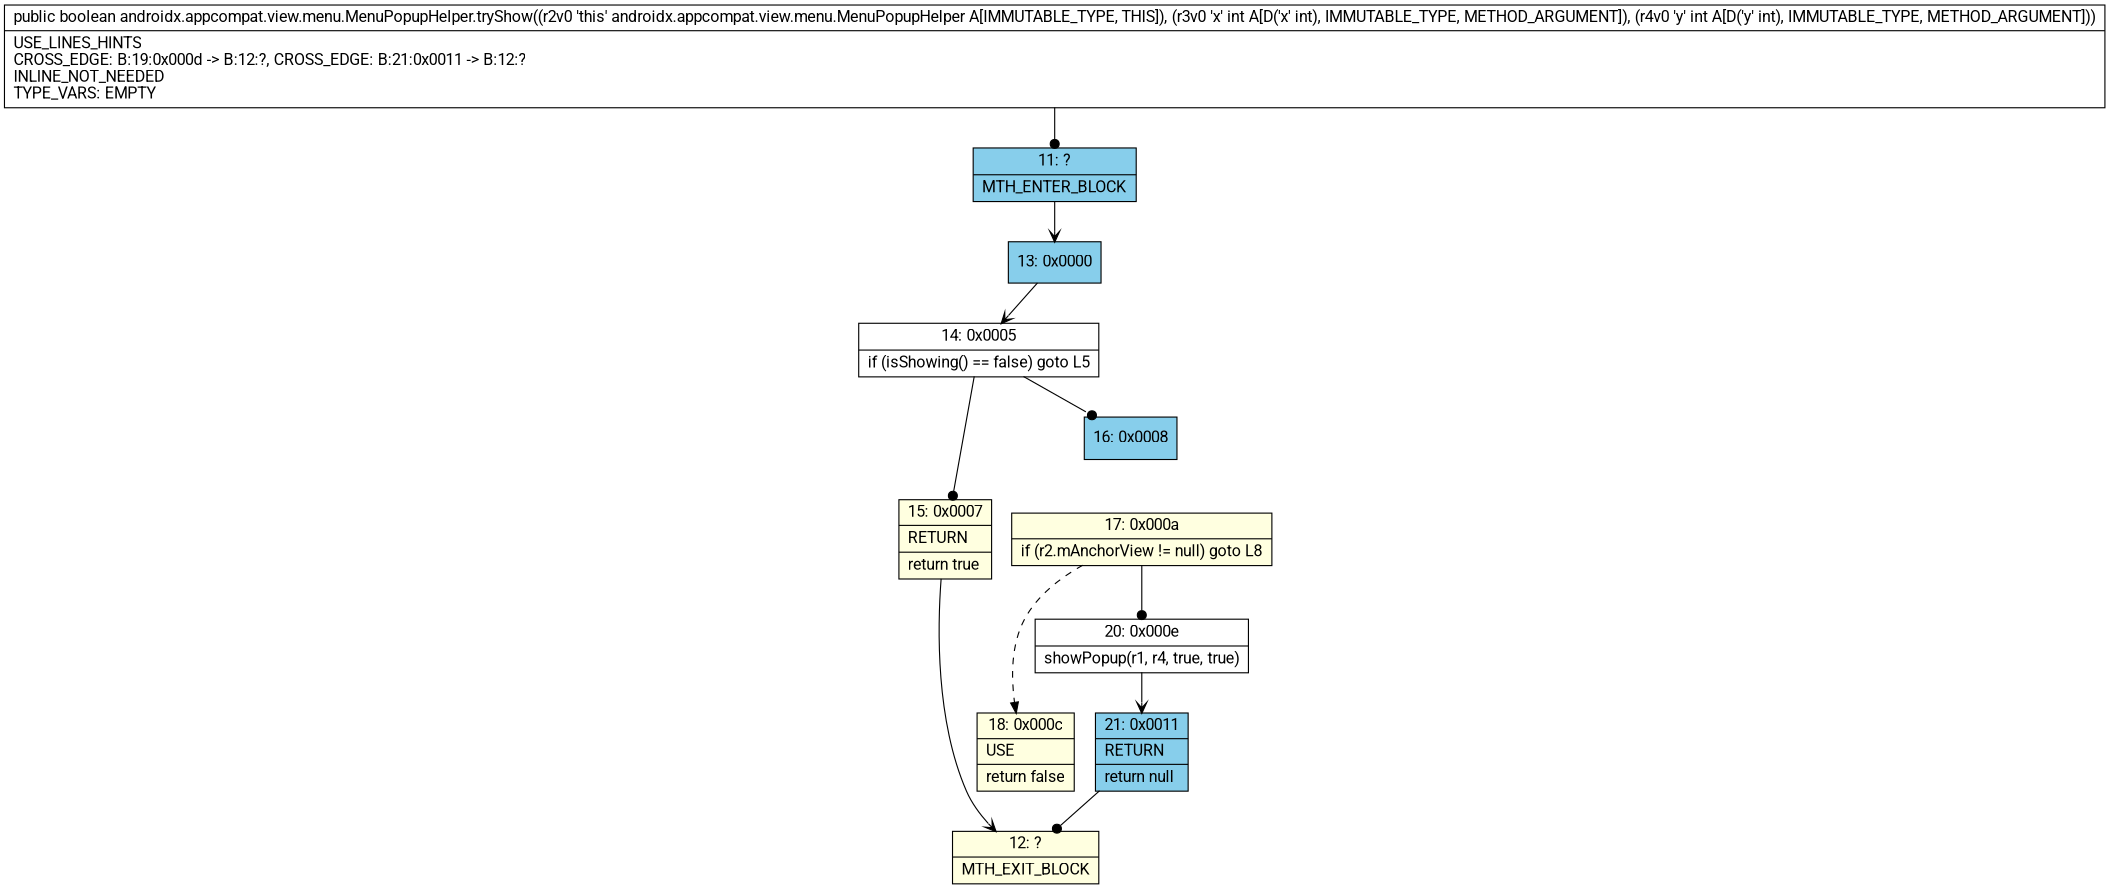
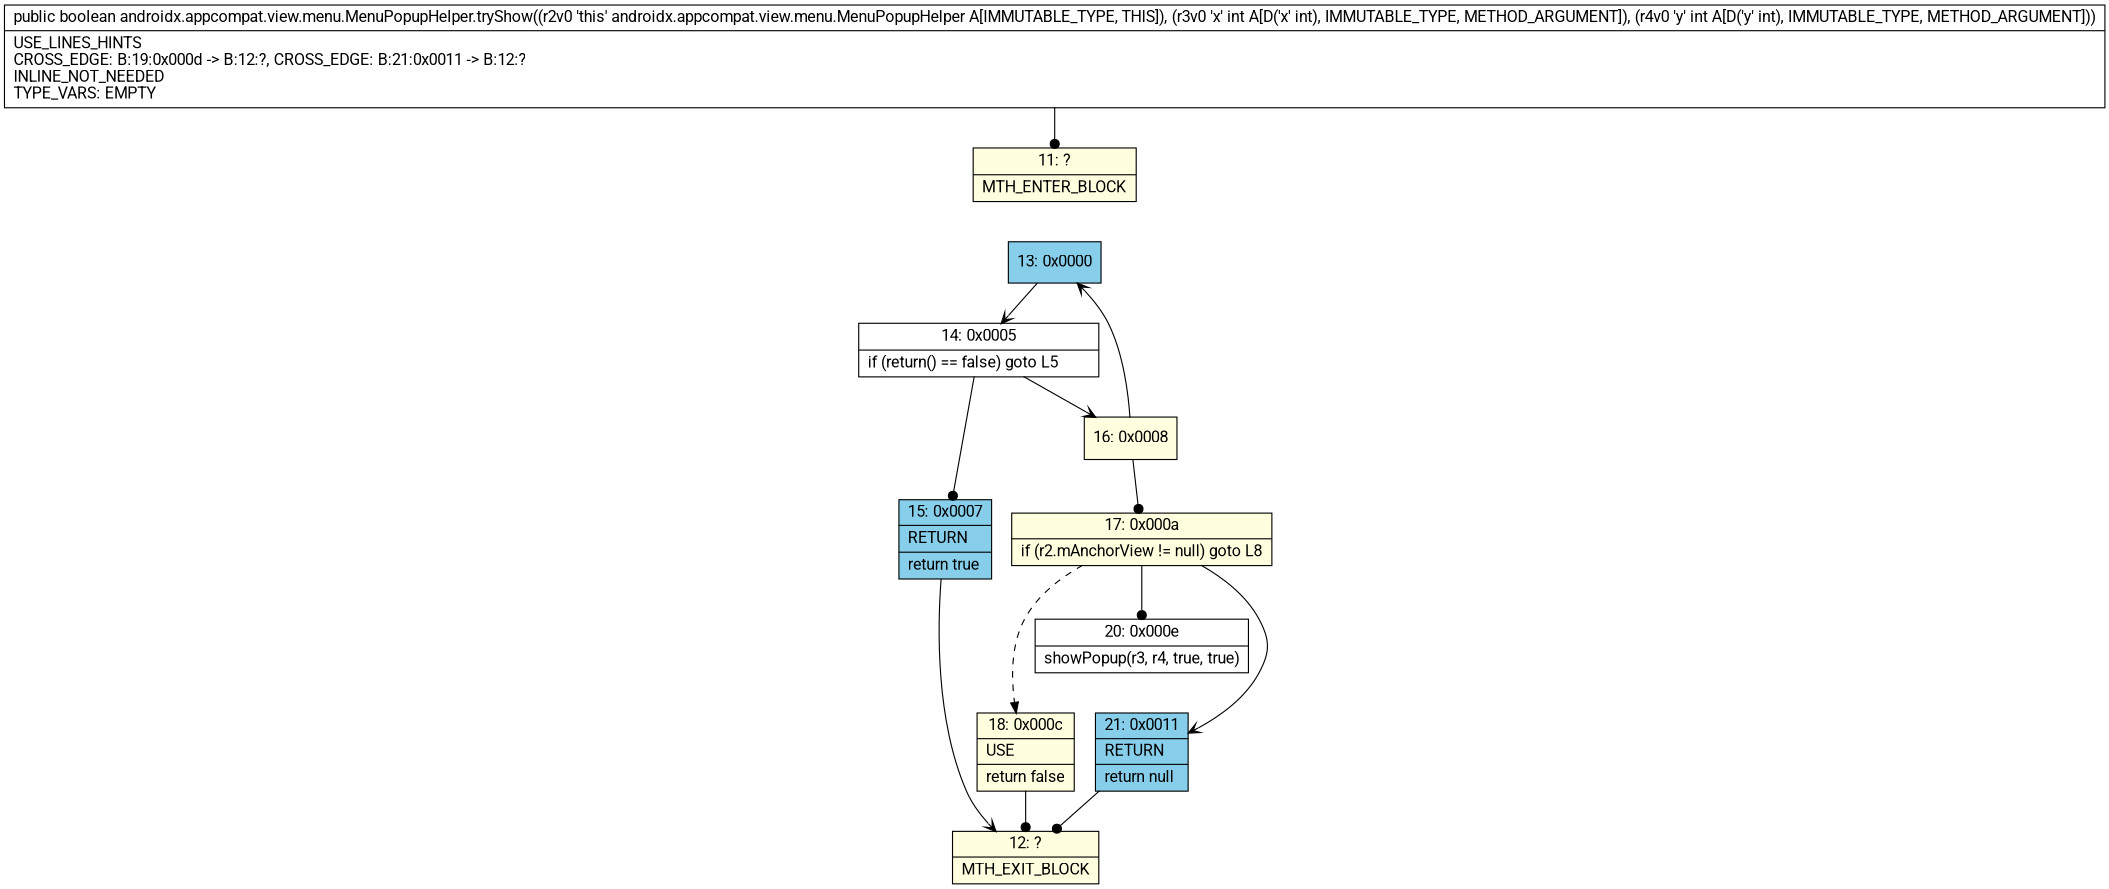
(1055, 175) -> (1055, 175)
(1055, 216) -> (1119, 350)
(979, 363) -> (963, 363)
(1055, 394) -> (1055, 394)
(1131, 438) -> (1131, 438)
none -> (1135, 482)
(945, 539) -> (945, 539)
(1142, 659) -> (1142, 659)
(1142, 687) -> (1267, 647)
none -> (1026, 807)
